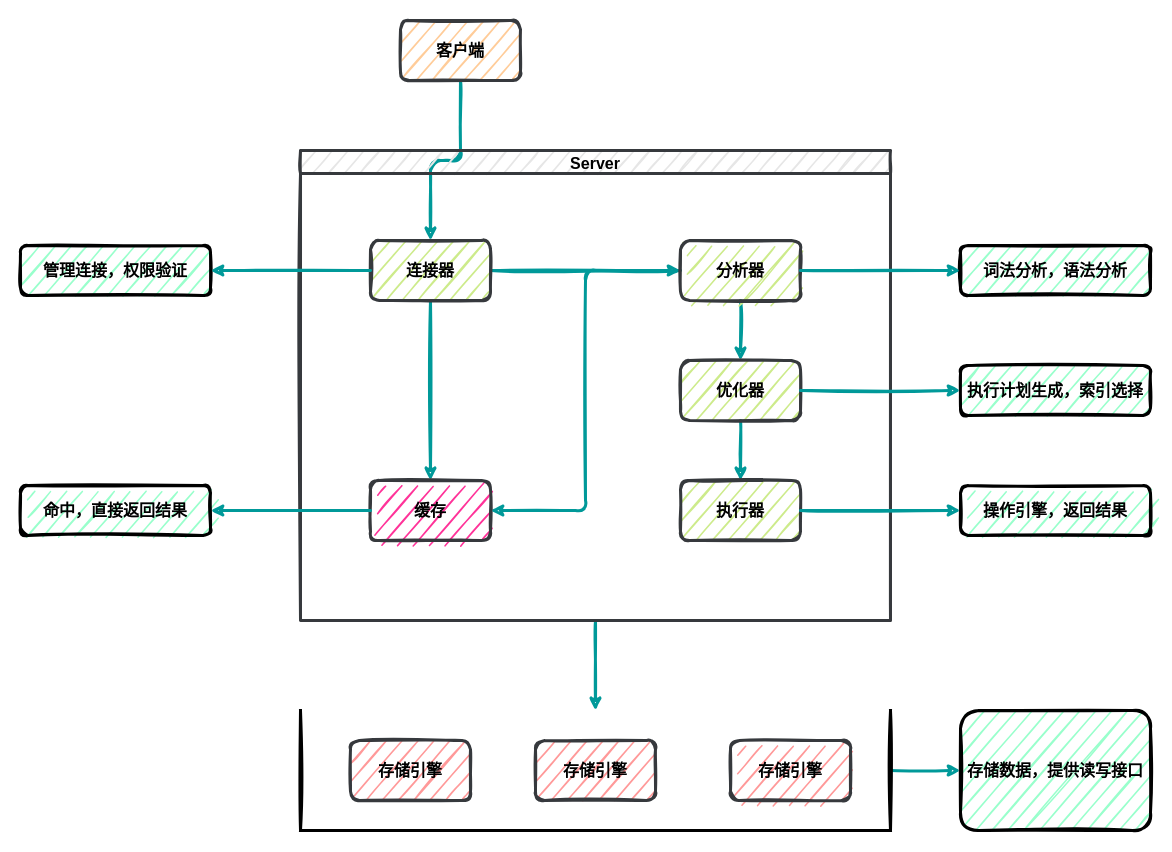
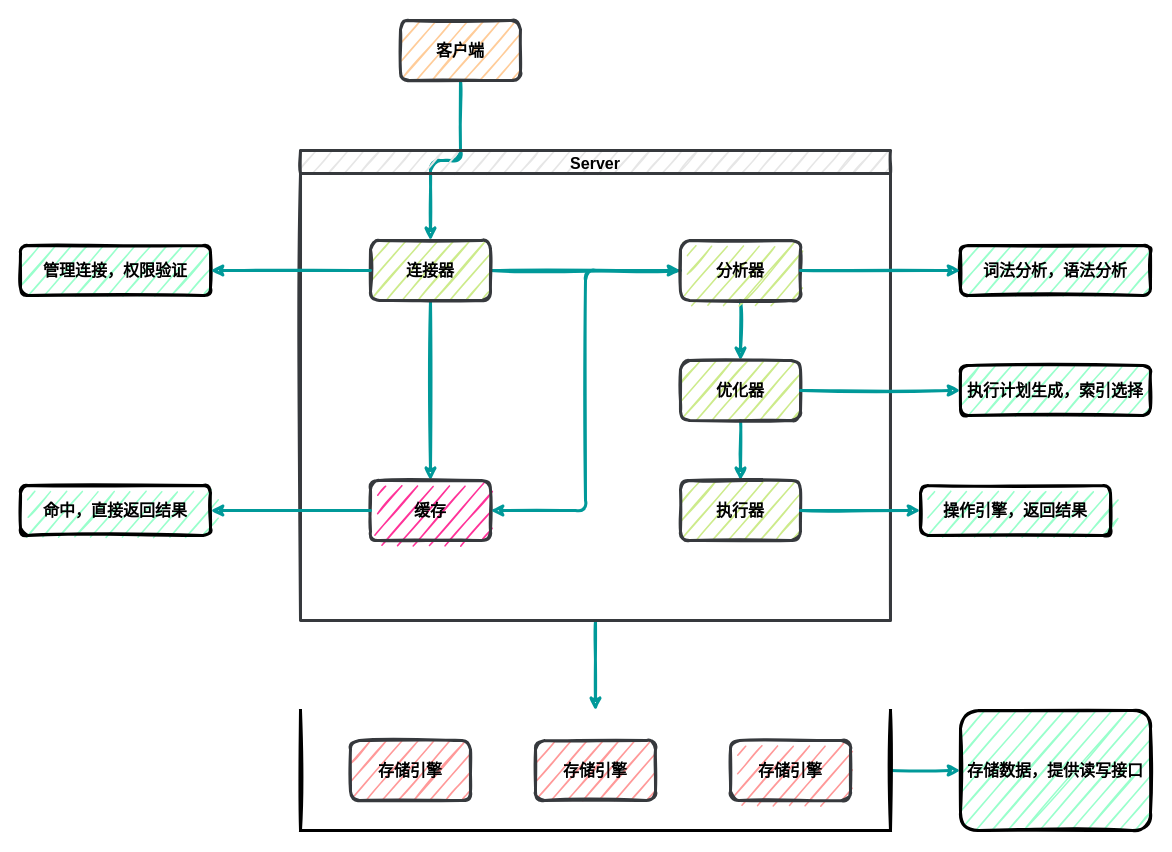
(1056, 511) -> (1016, 511)
